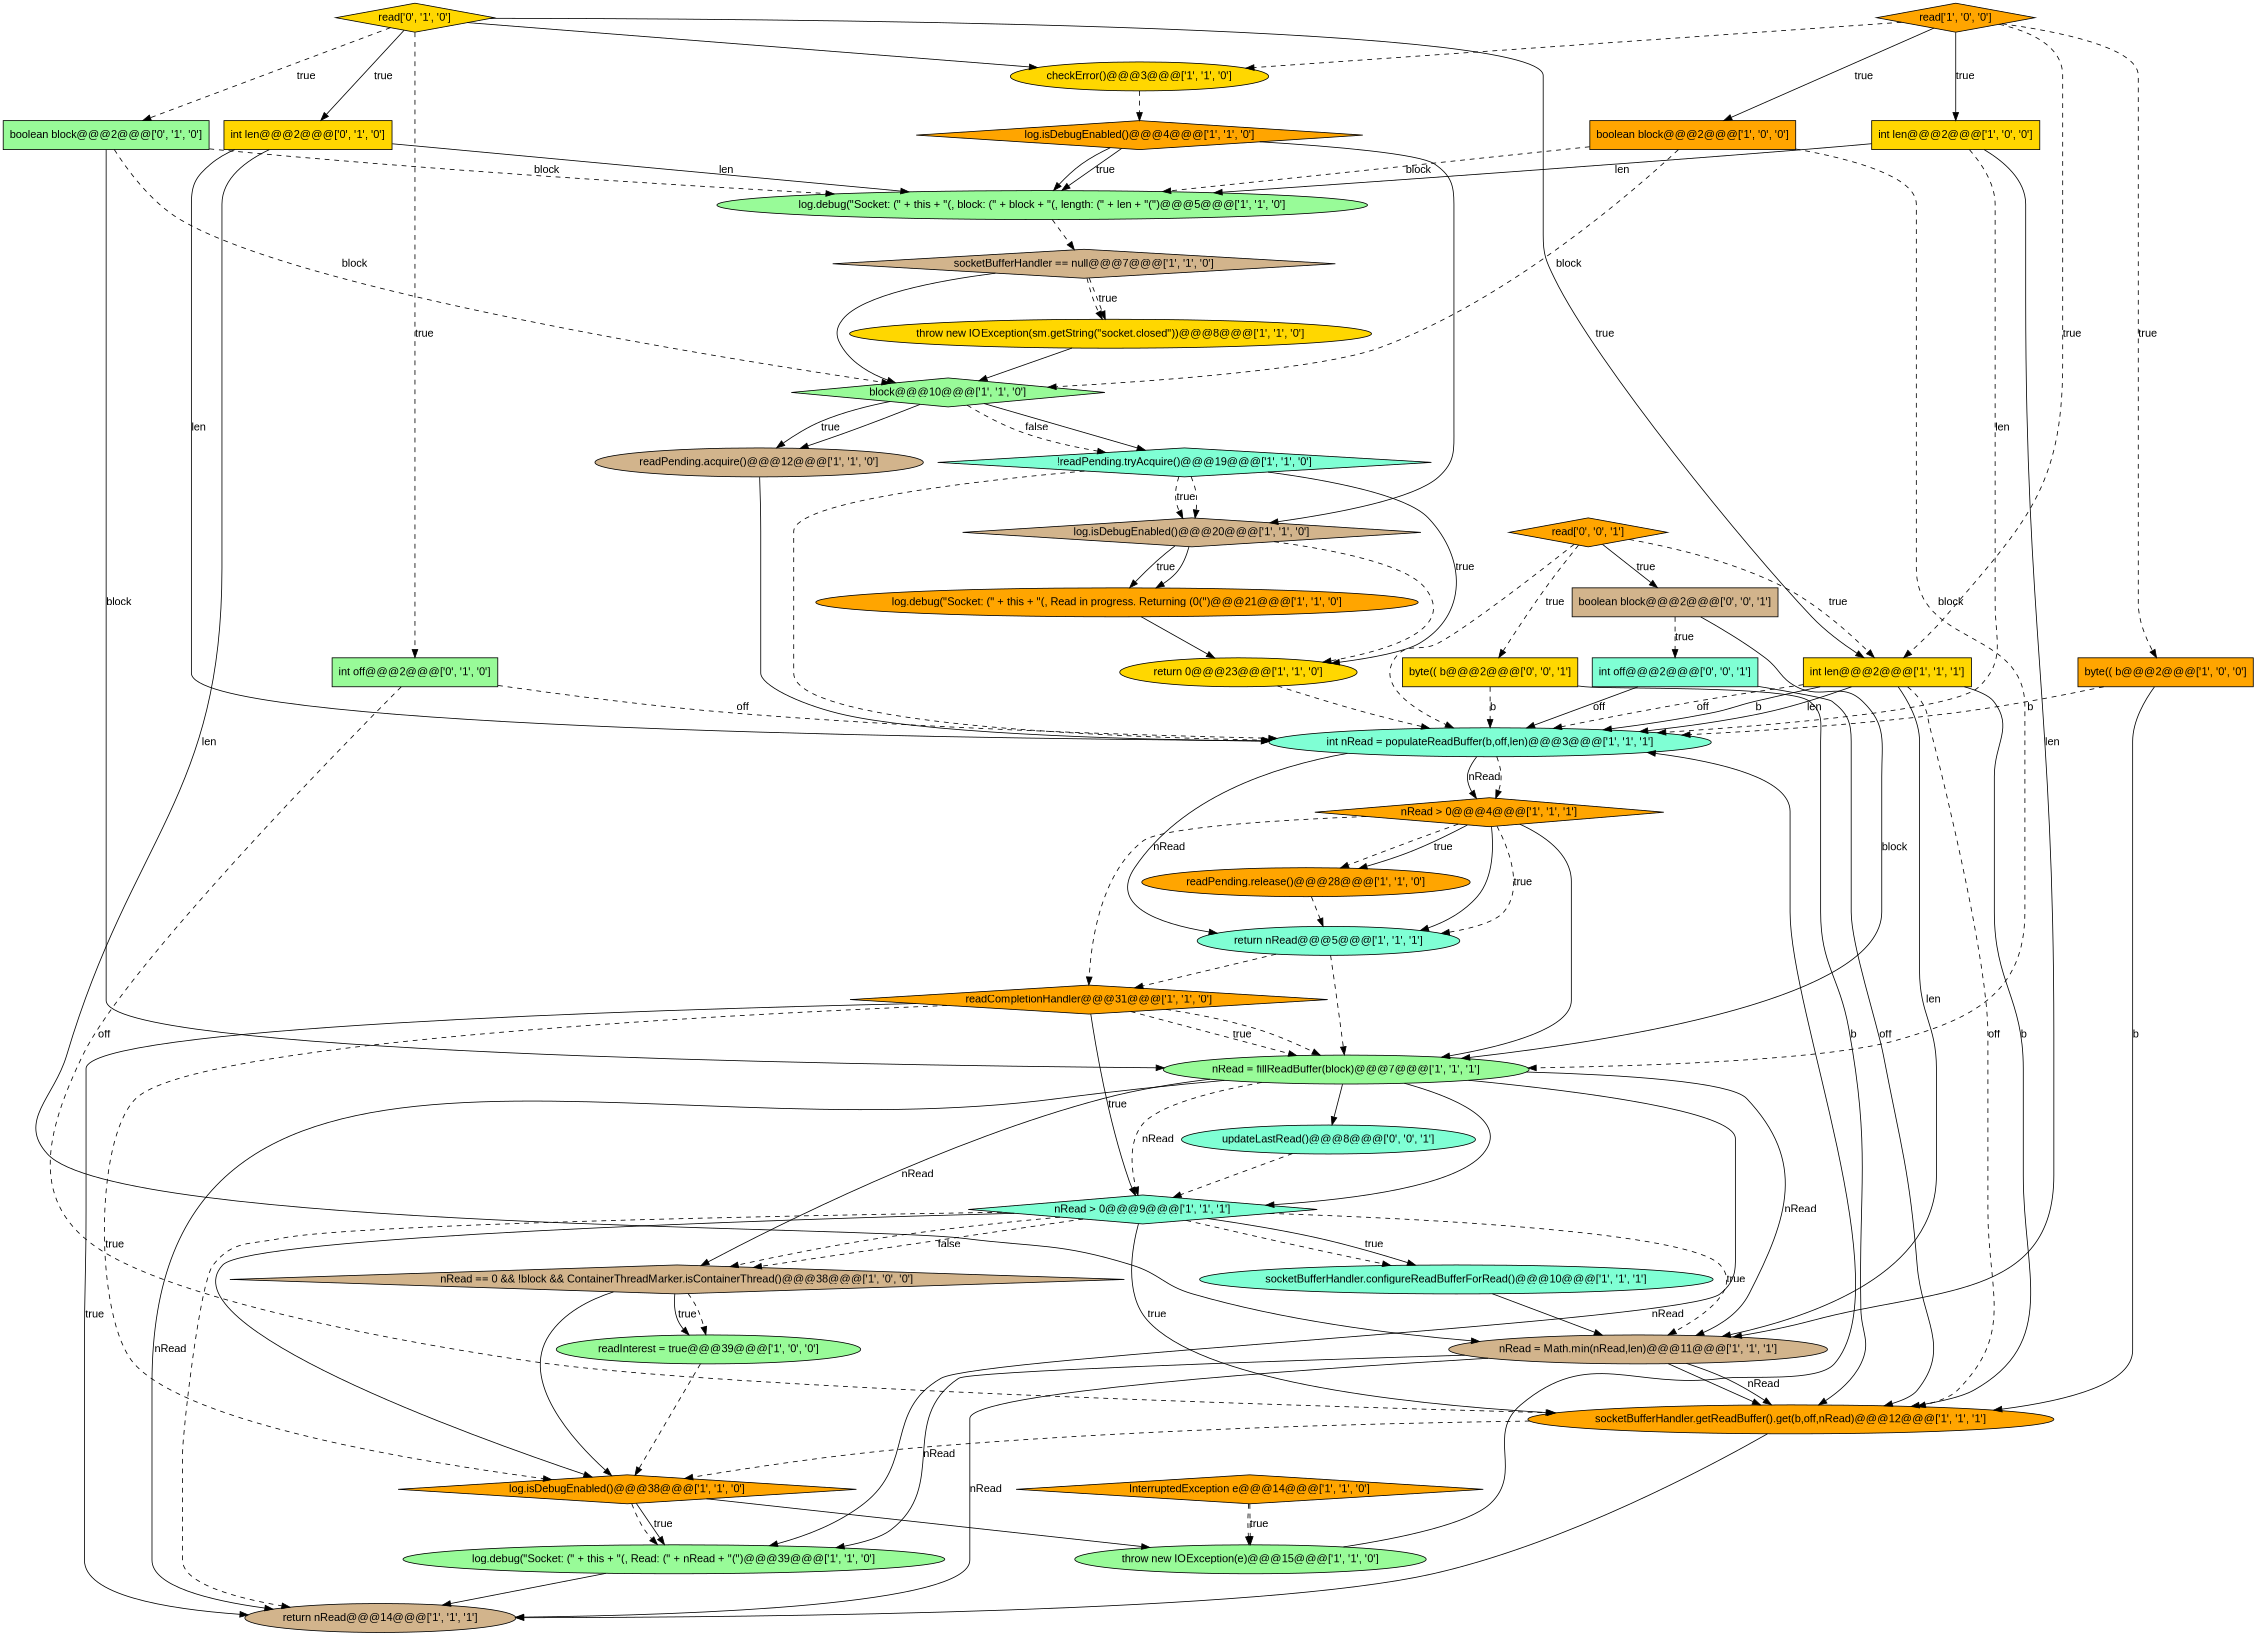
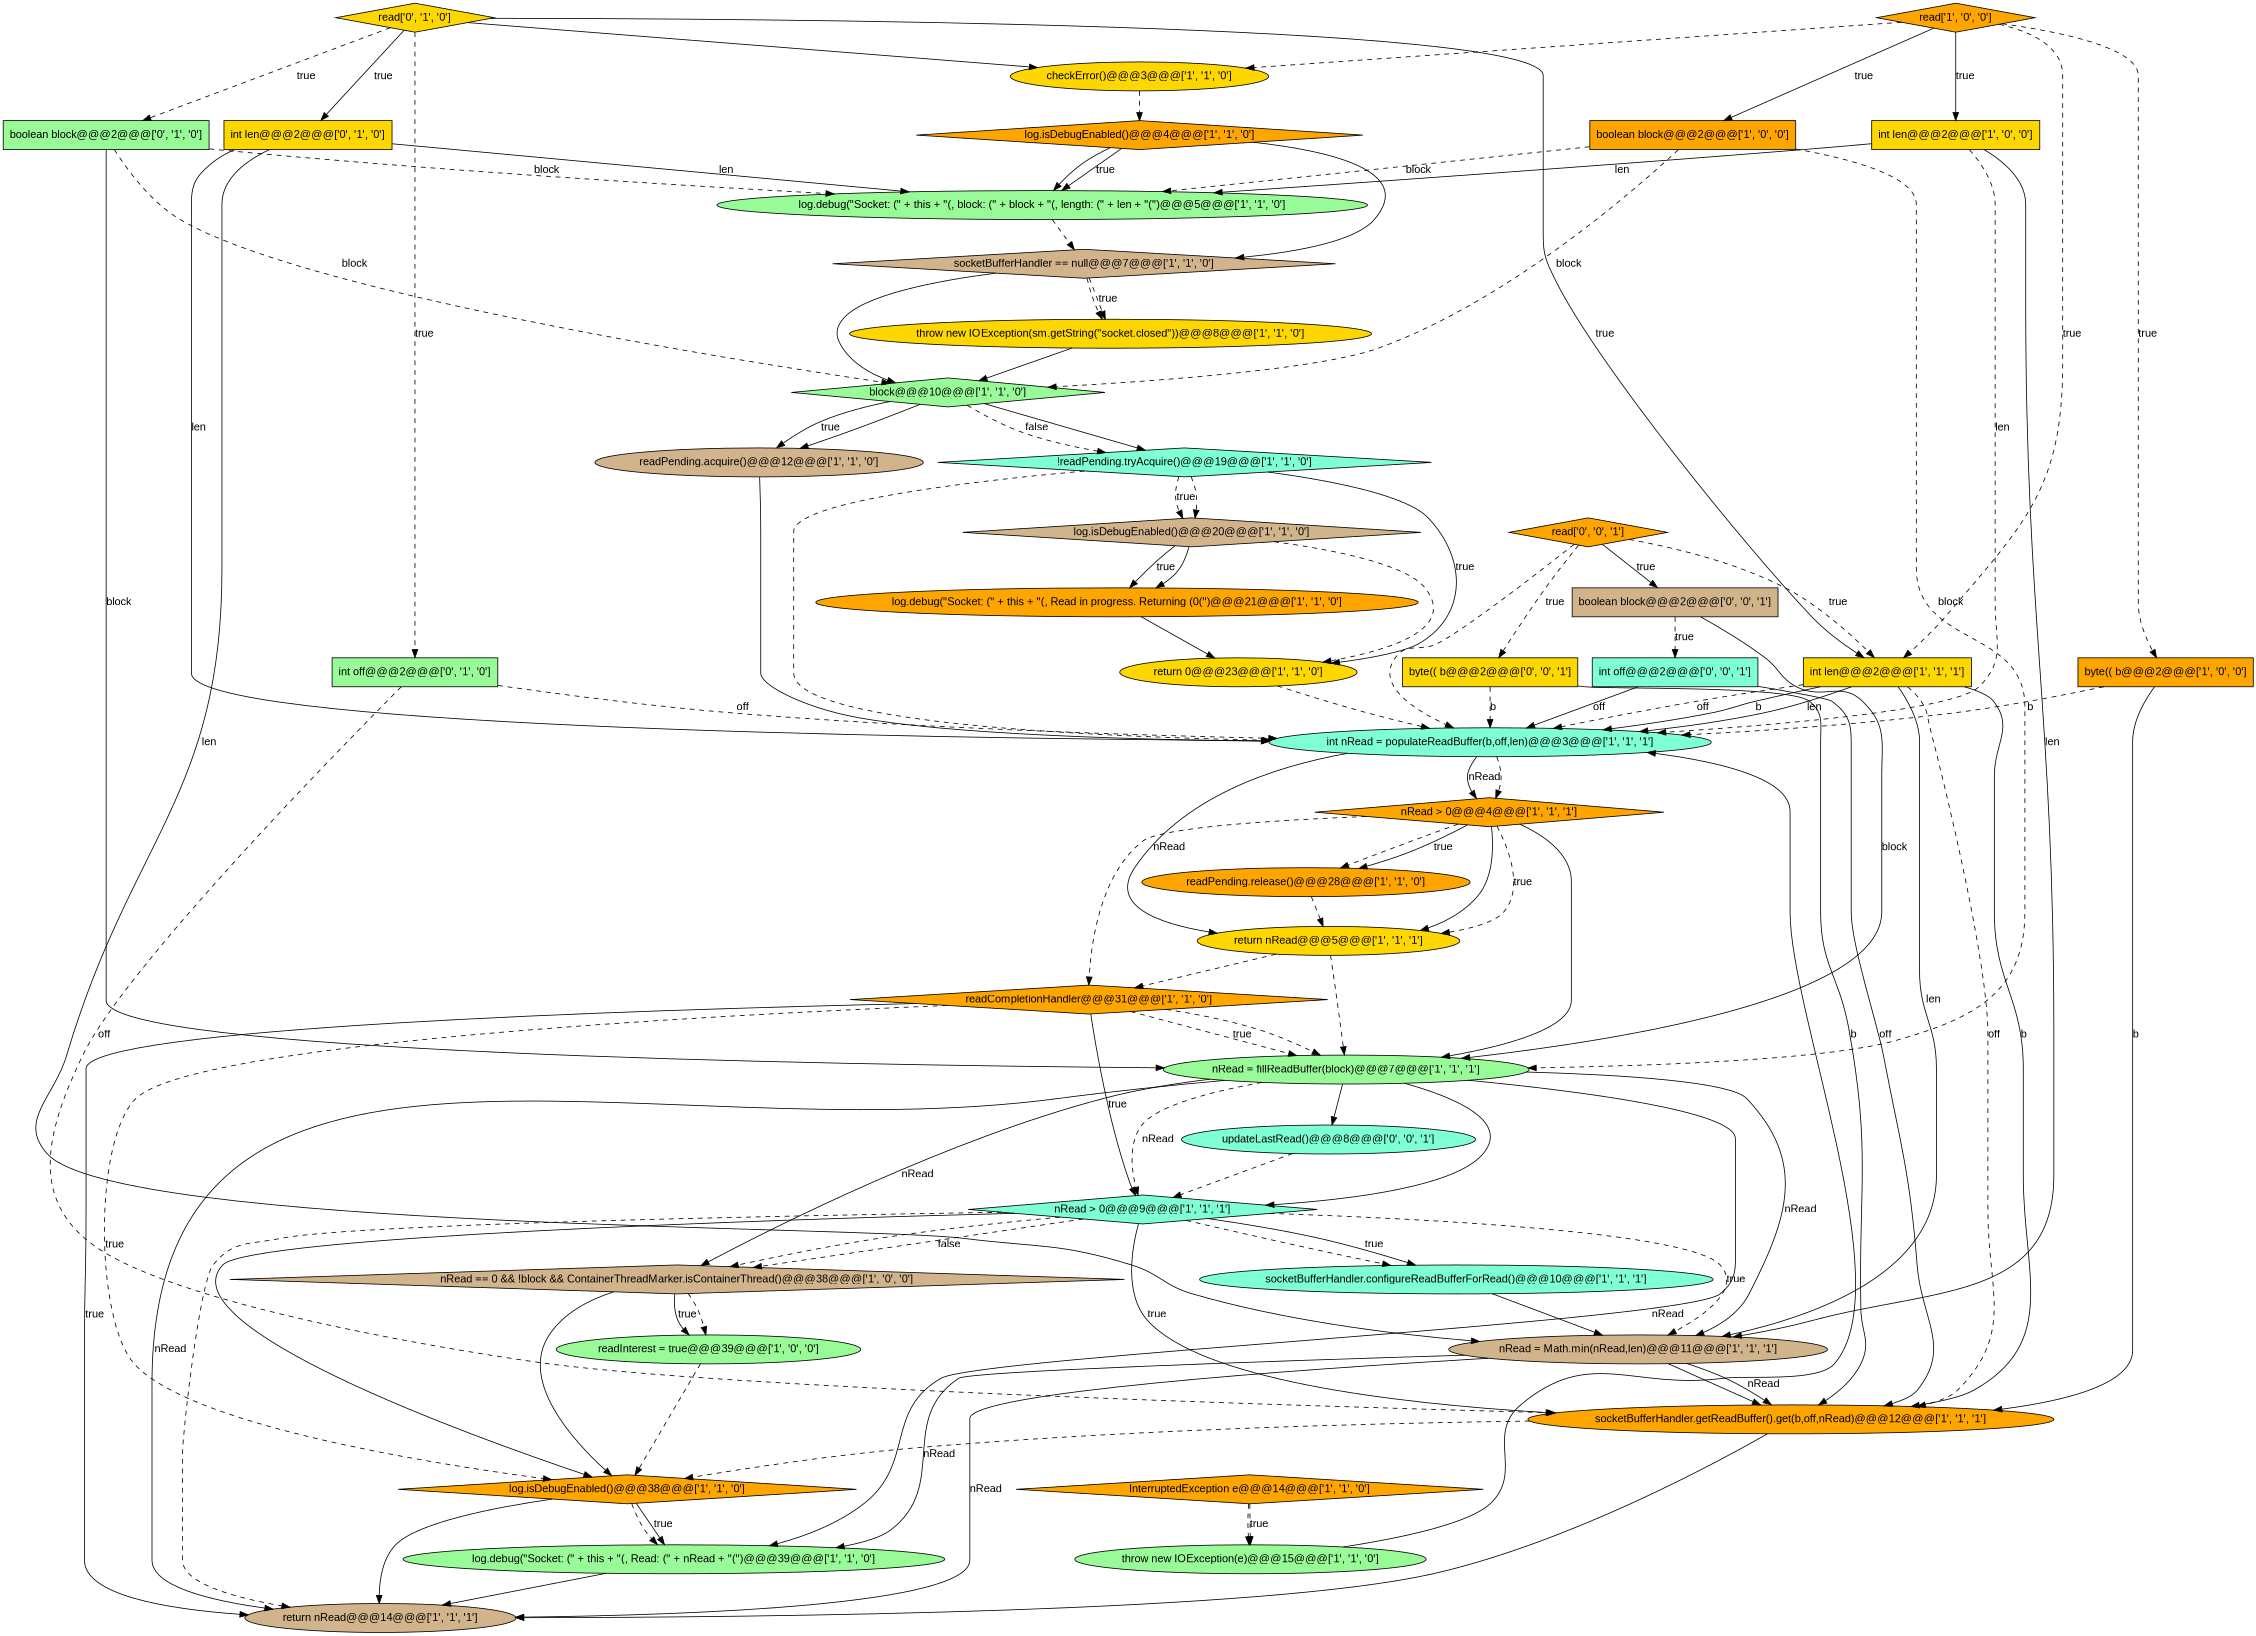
(1454, 298) -> (1384, 203)
(1328, 941) -> (1328, 941)
(924, 1523) -> (445, 1521)
